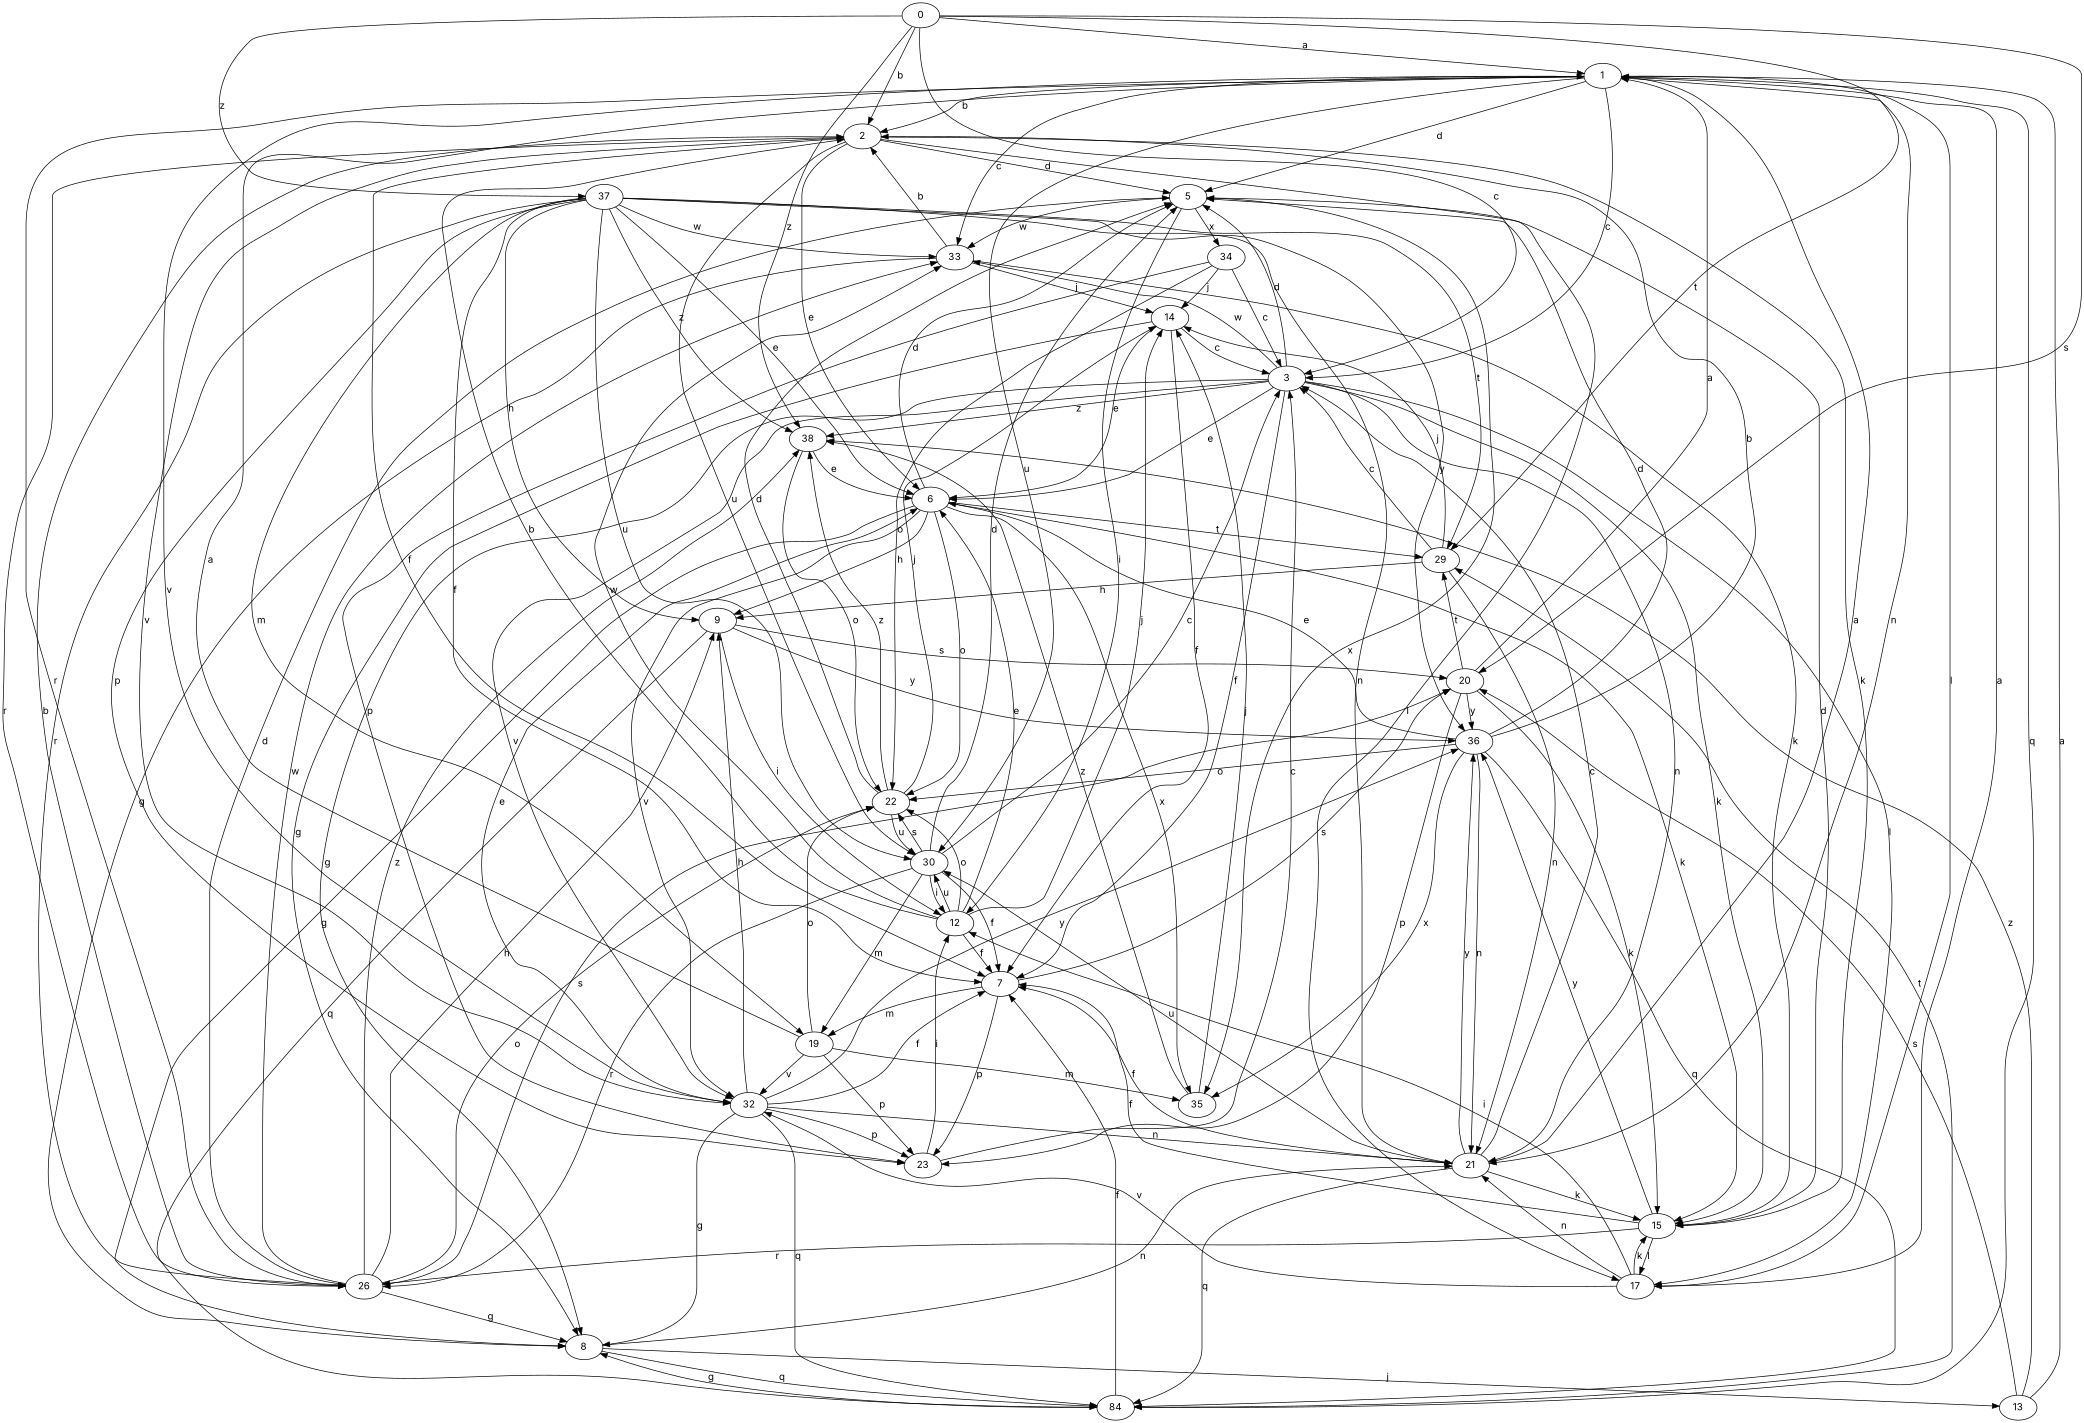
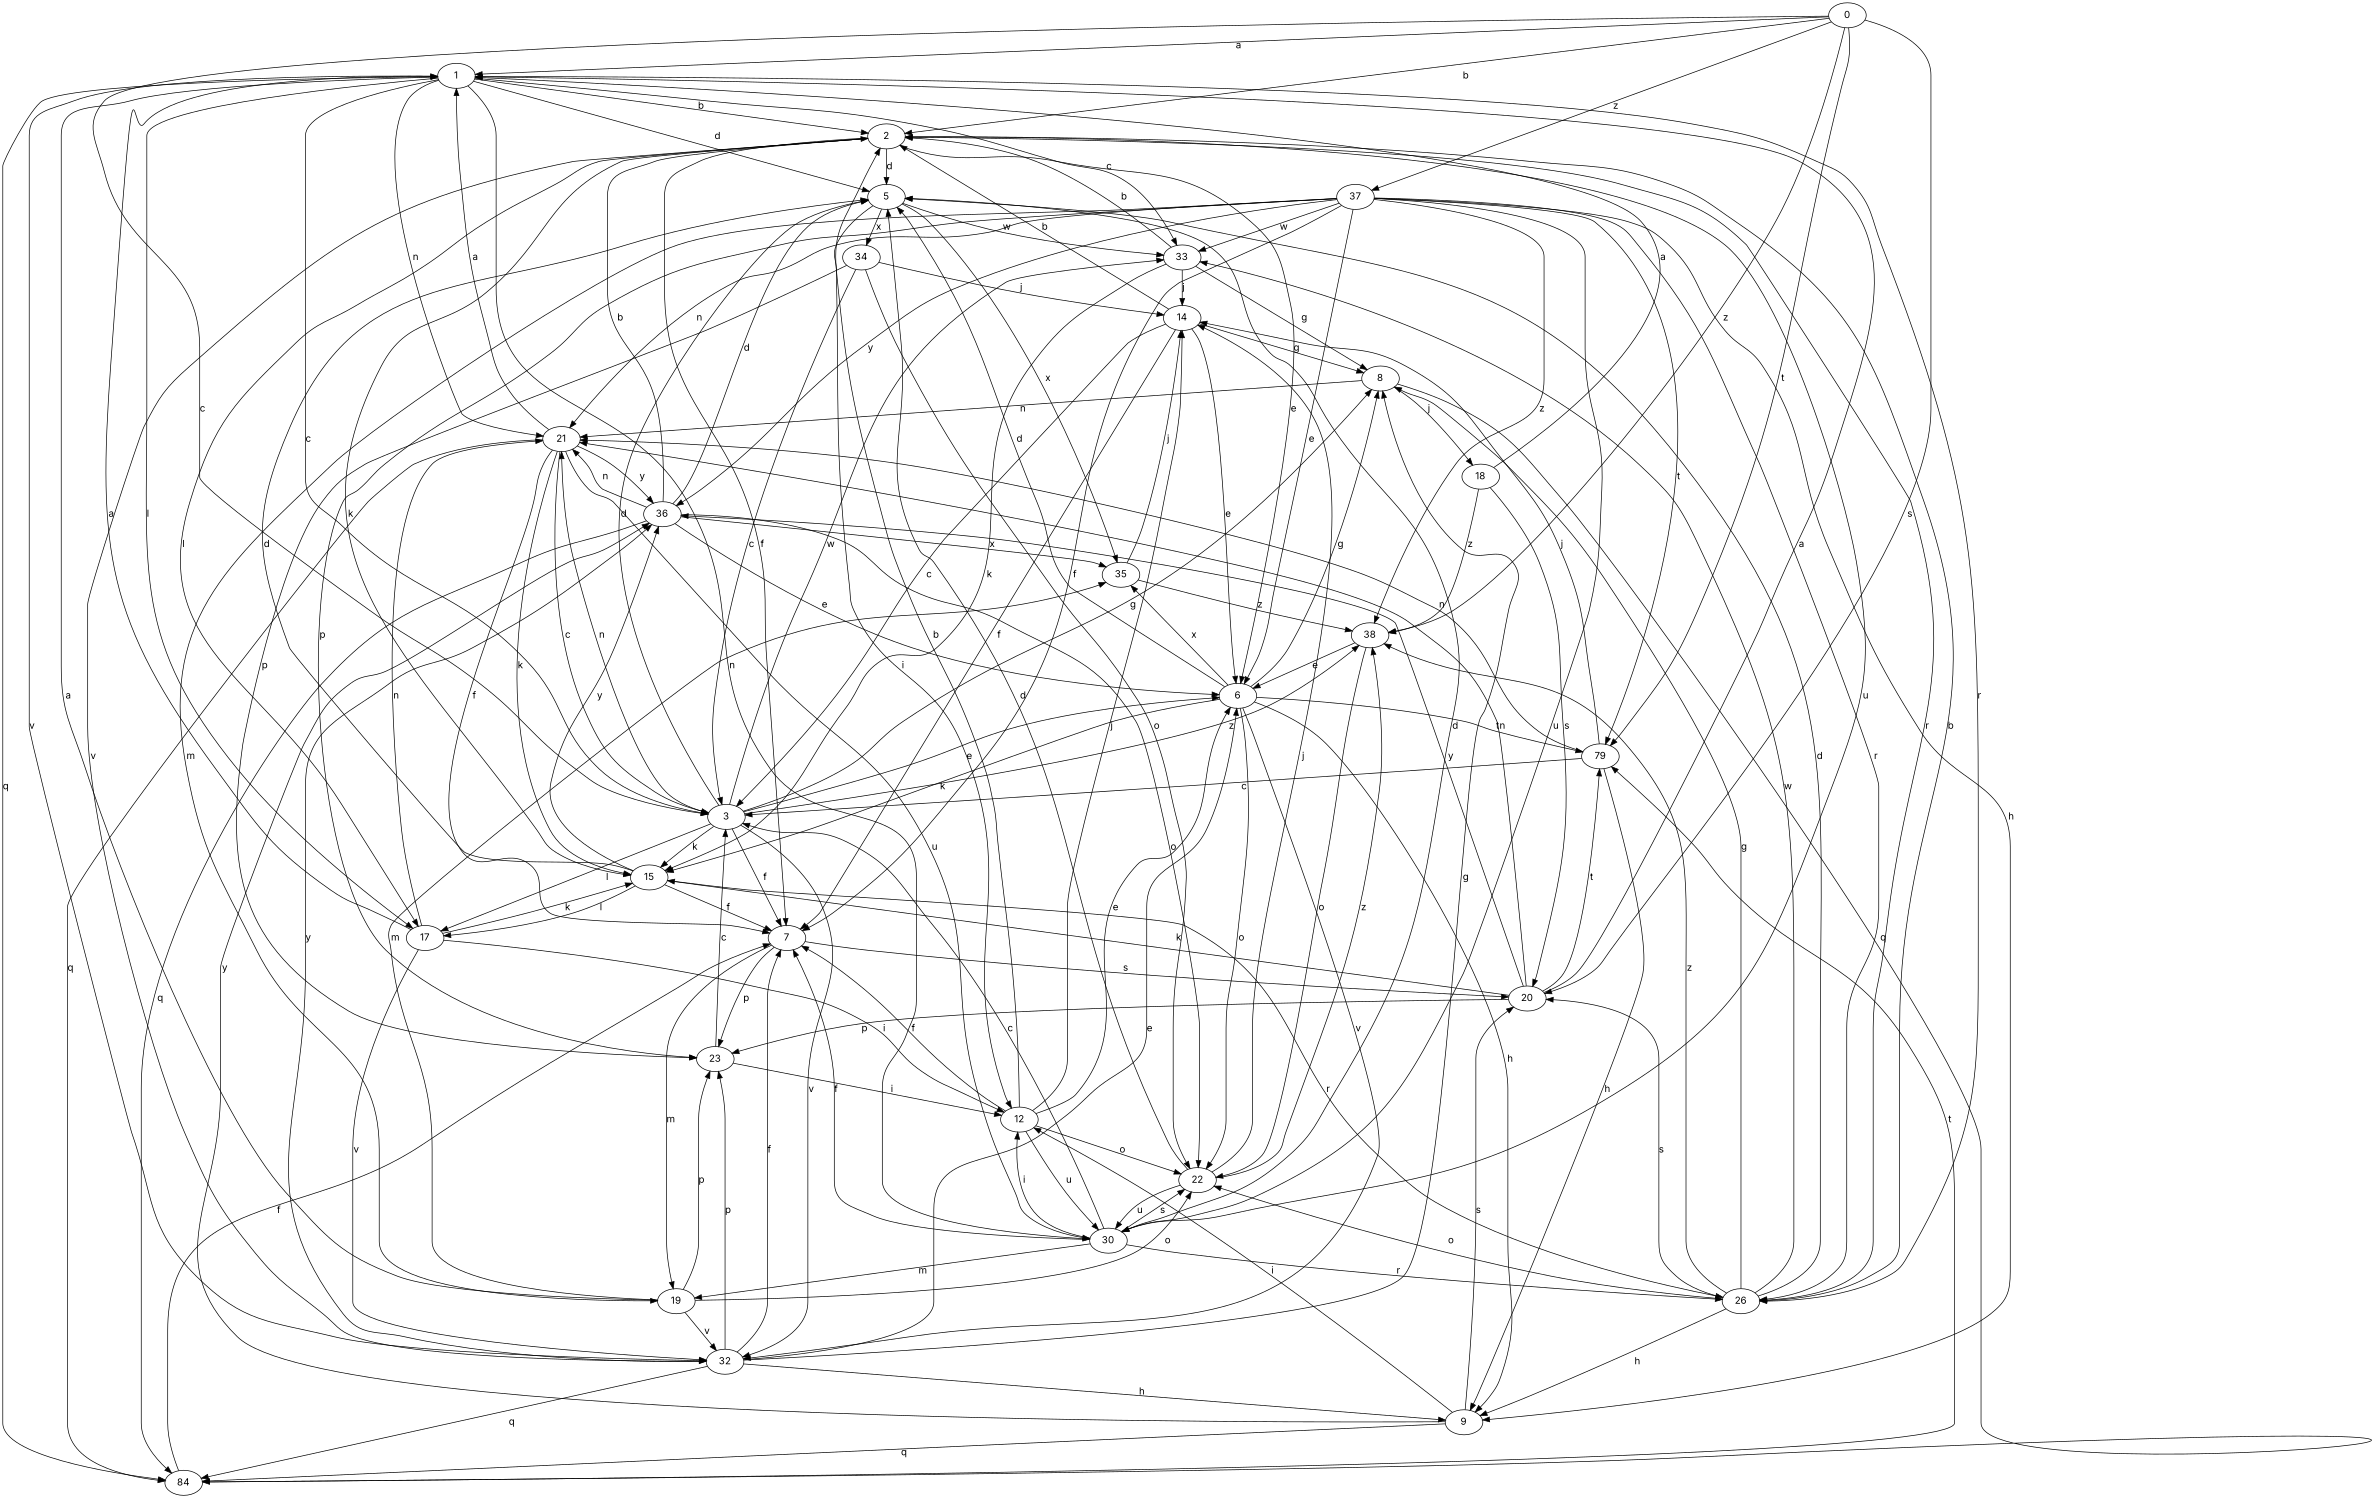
none -> (1037, 229)
(1027, 469) -> (732, 666)
(1441, 560) -> (1600, 756)
(602, 575) -> none
(1123, 1136) -> (1168, 550)
(739, 1387) -> none
(2018, 1408) -> (1481, 477)
